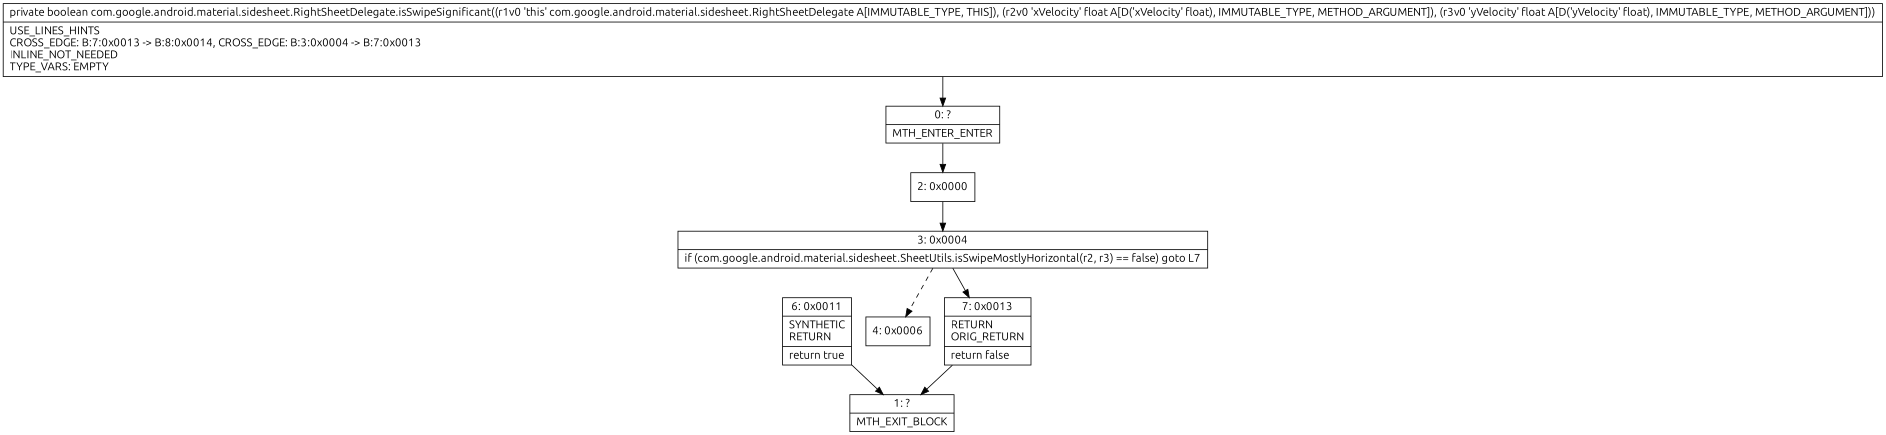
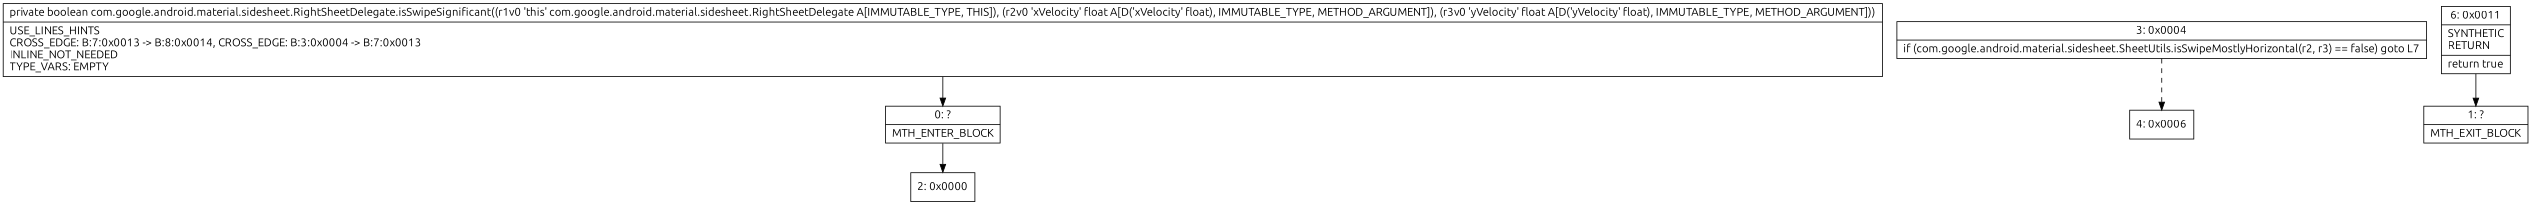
(943, 133) -> (943, 133)
(943, 212) -> none
(988, 331) -> none
